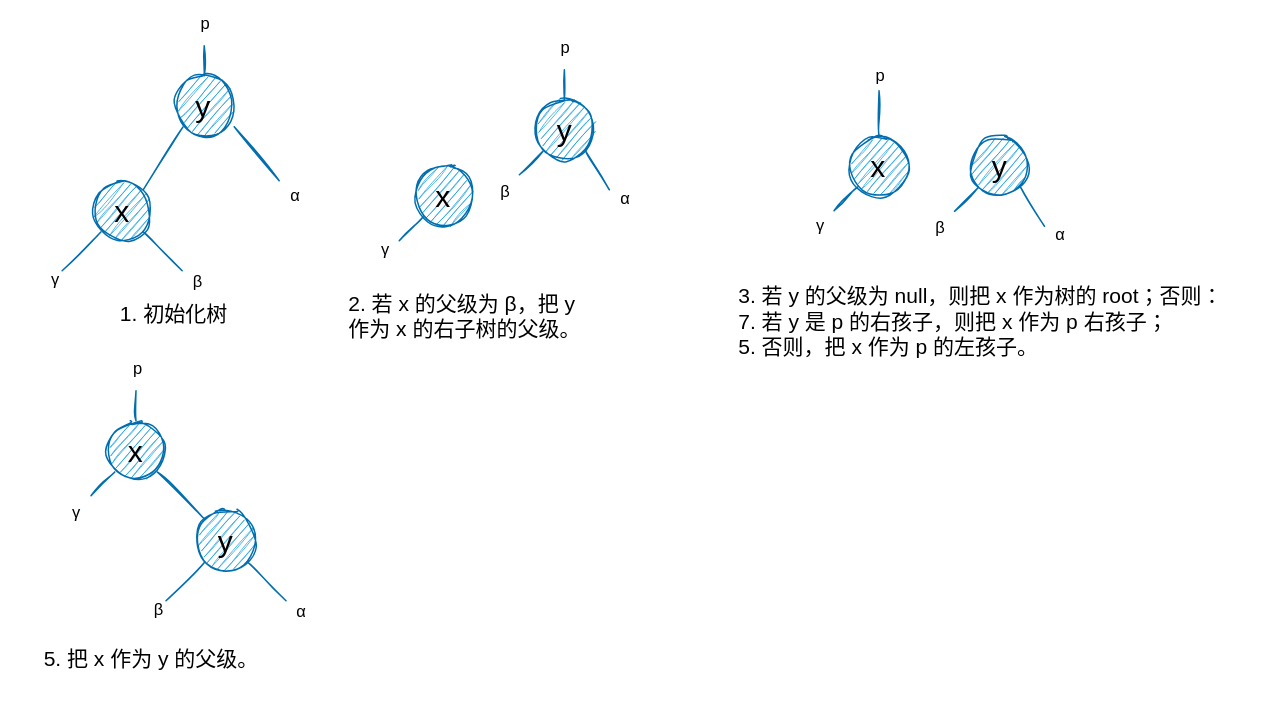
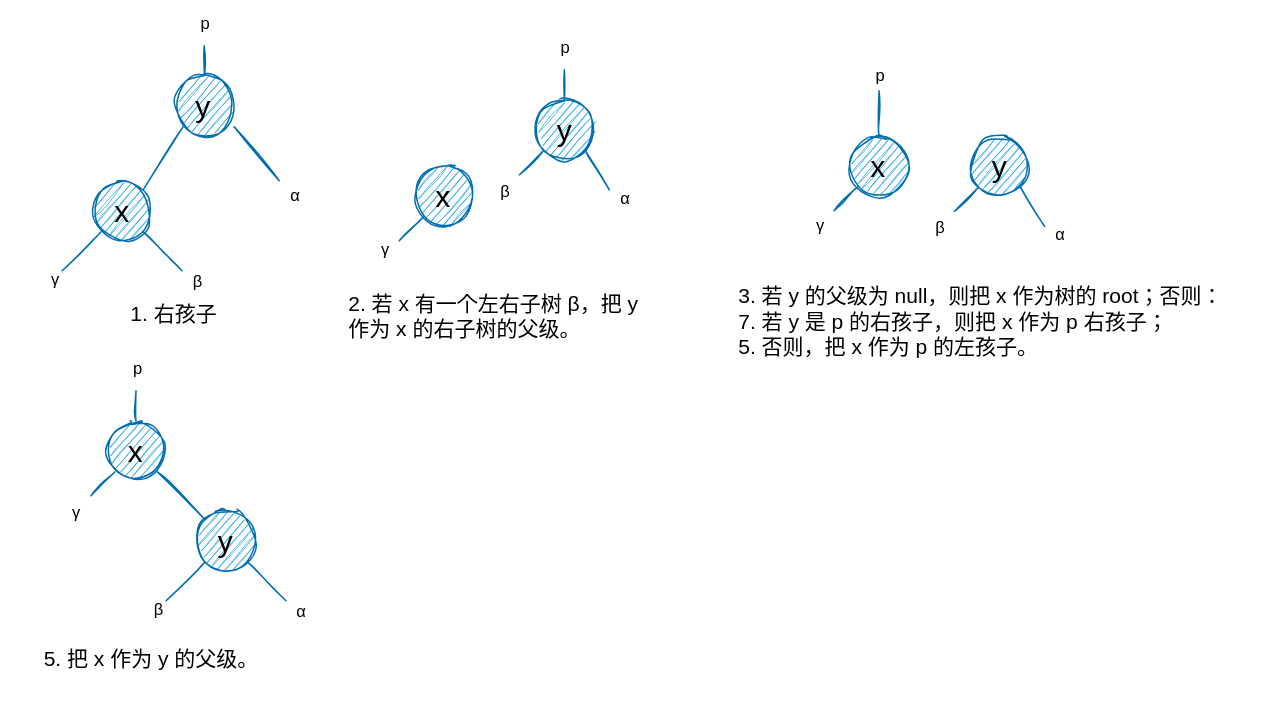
(174, 314) -> (174, 314)
(466, 316) -> (496, 316)
